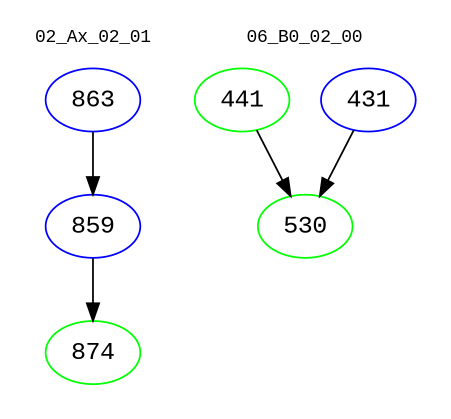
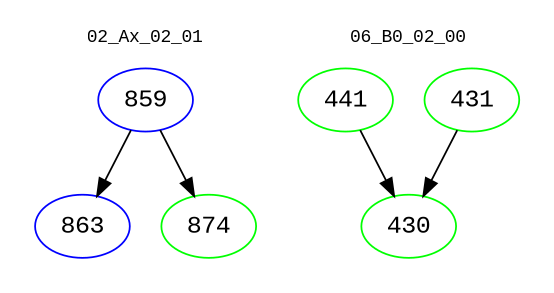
(368, 100) -> (472, 100)
(93, 155) -> (118, 155)
(305, 226) -> (409, 226)
